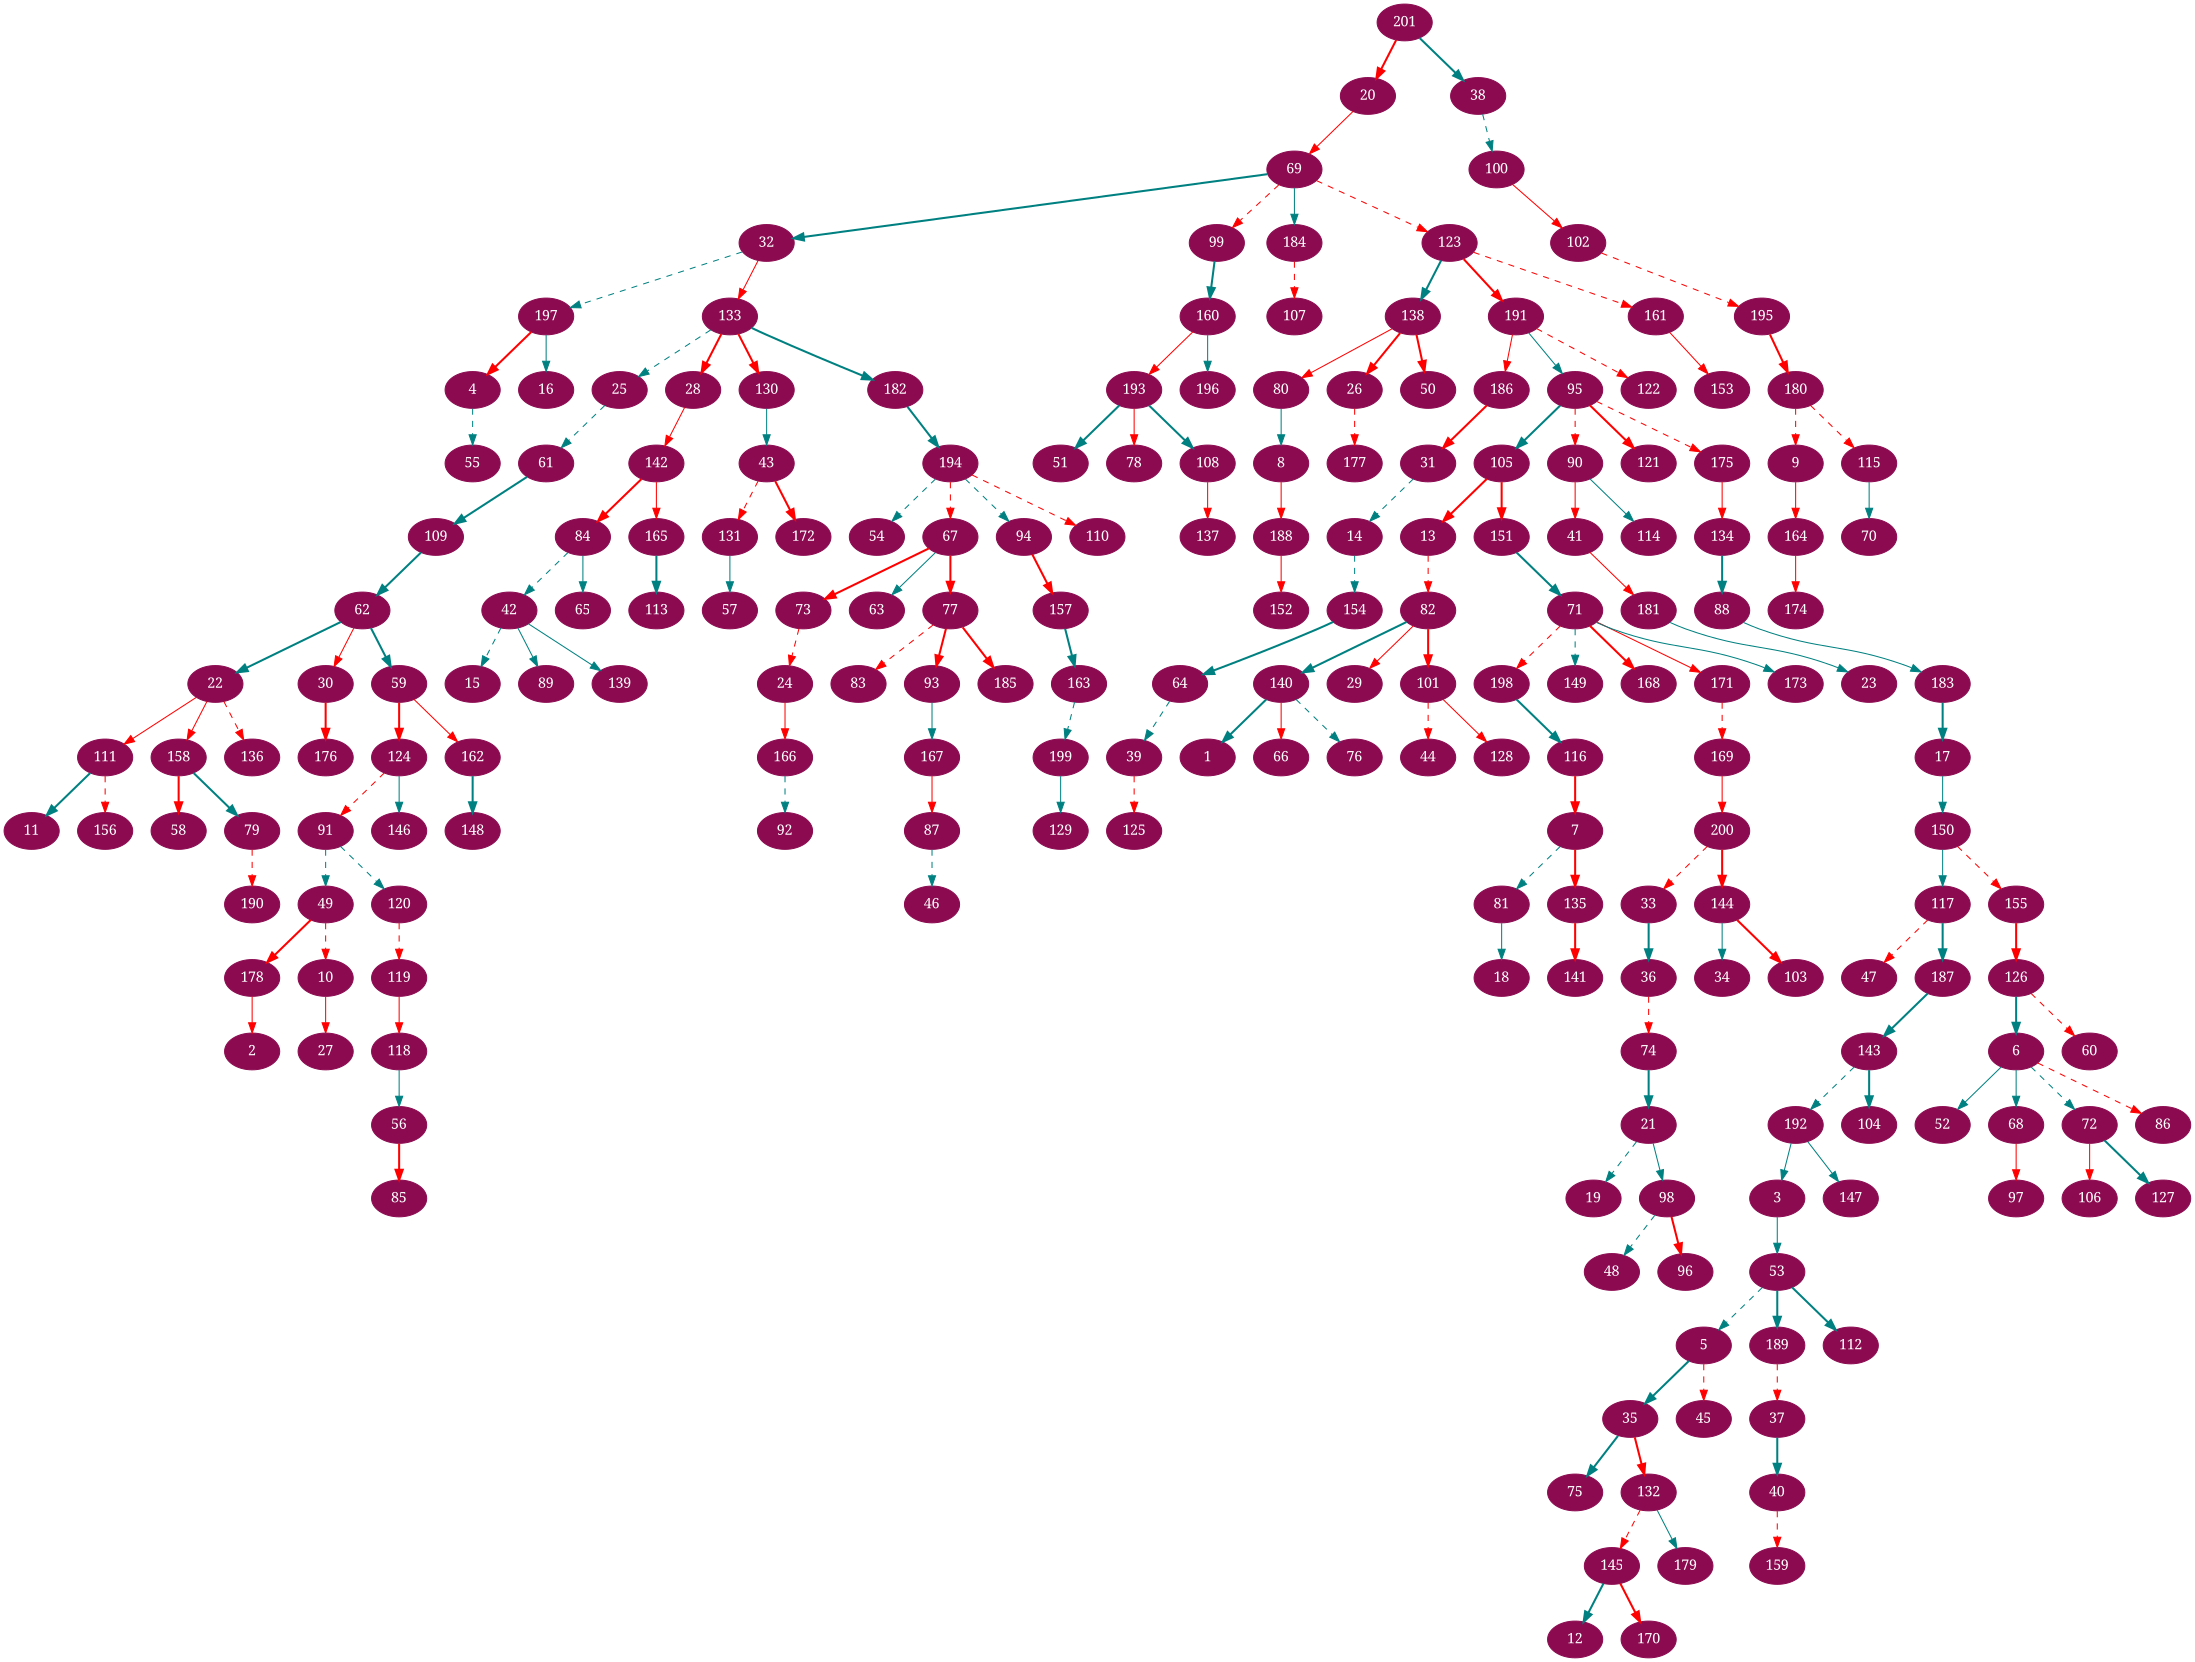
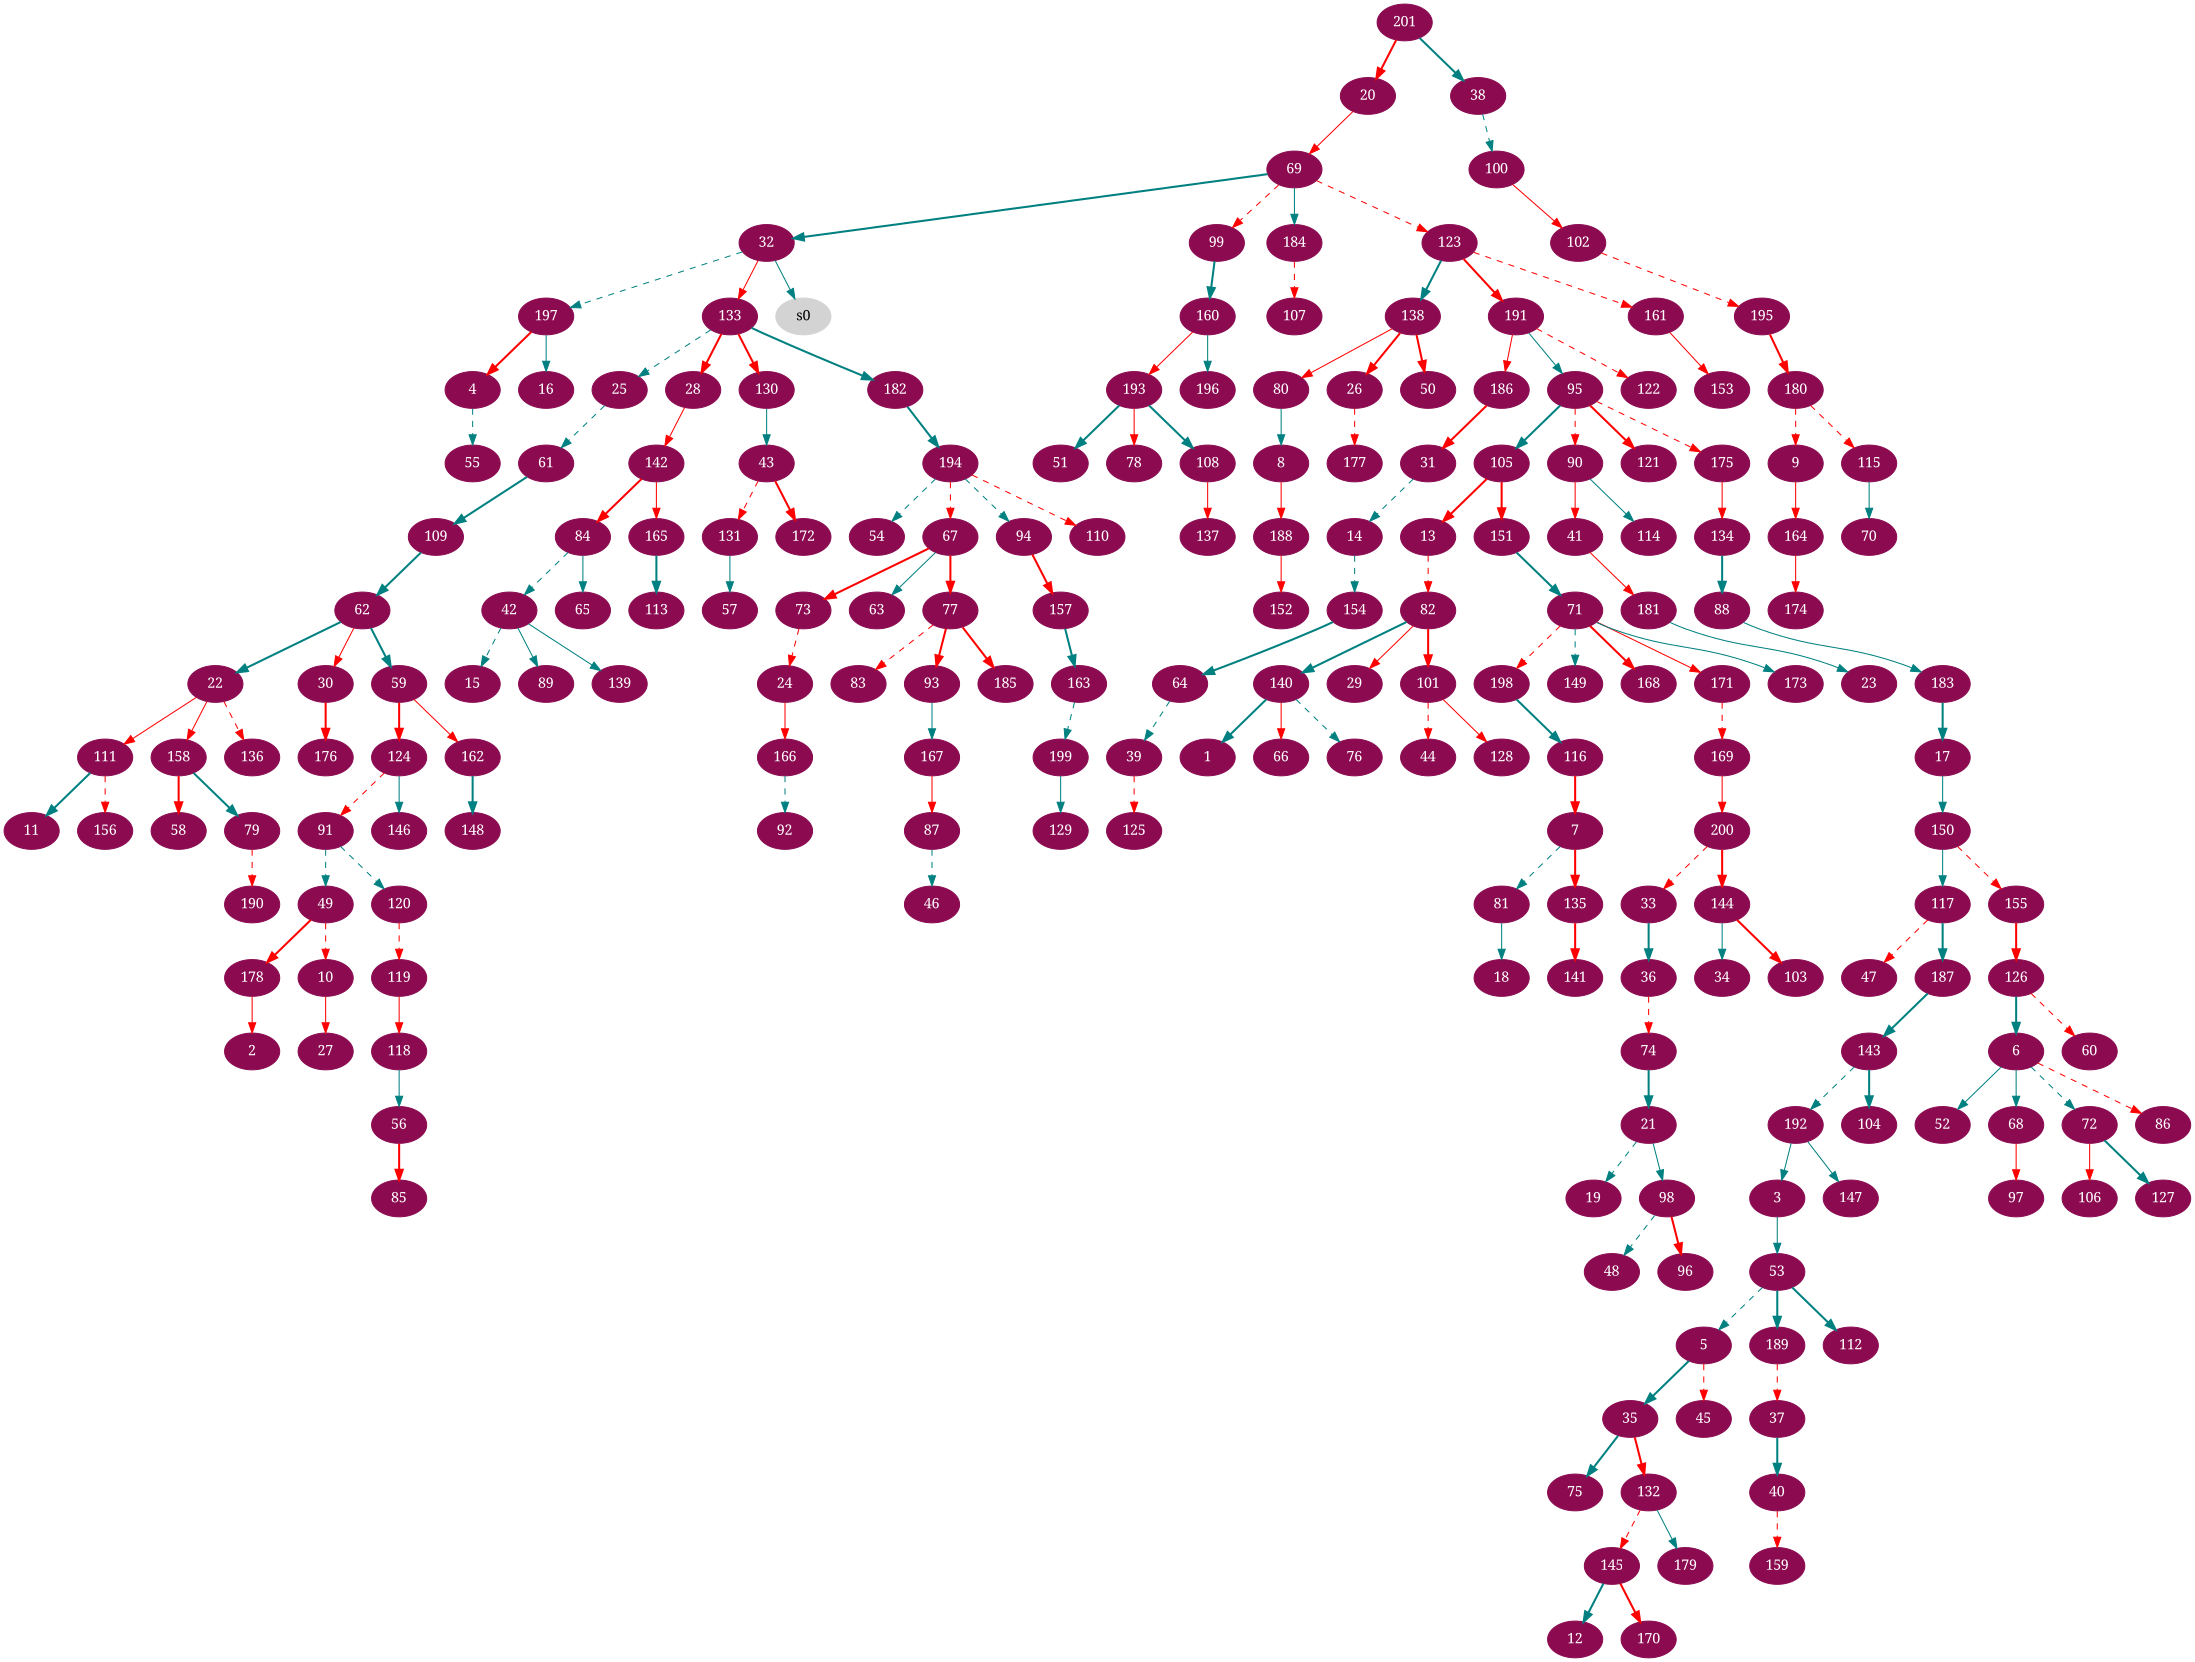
none -> (803, 316)
